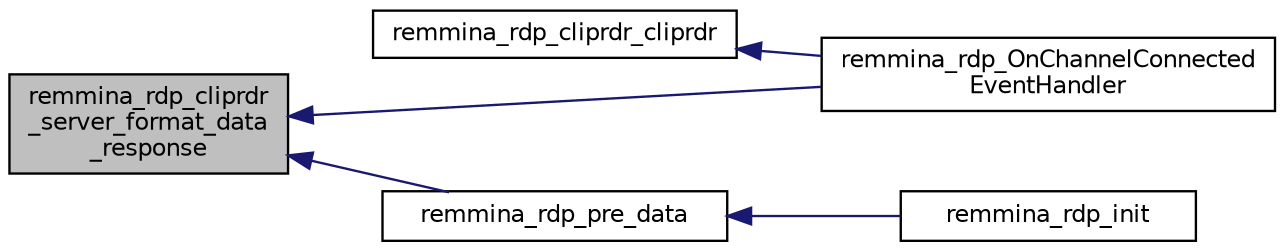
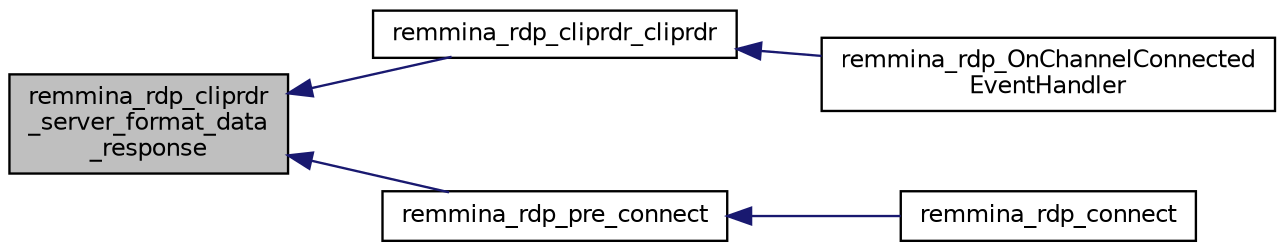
(567, 101) -> (382, 72)
(555, 216) -> (555, 216)
(1048, 216) -> (1048, 216)
